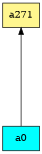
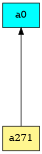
(21, 80) -> (21, 80)
